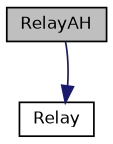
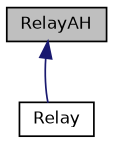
(68, 64) -> (45, 81)
